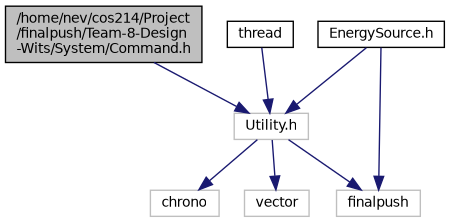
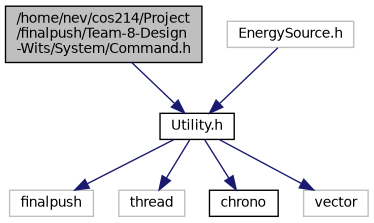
(260, 34) -> (152, 203)
(381, 34) -> (291, 34)
(265, 73) -> (178, 159)
(380, 112) -> none
(271, 126) -> (197, 126)
(185, 203) -> (244, 203)
